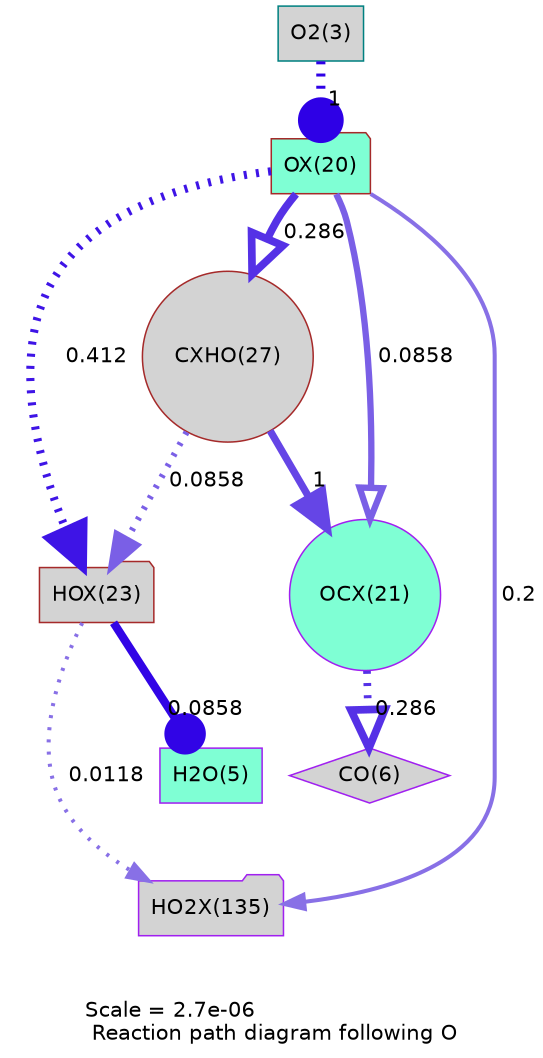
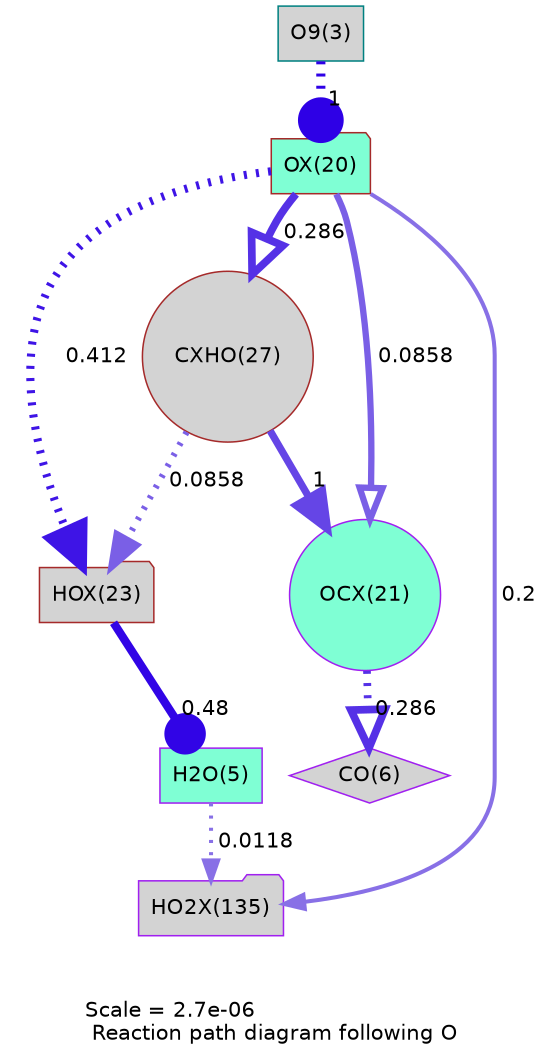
(321, 34) -> (321, 34)
(203, 709) -> (203, 709)
(50, 760) -> (211, 832)
